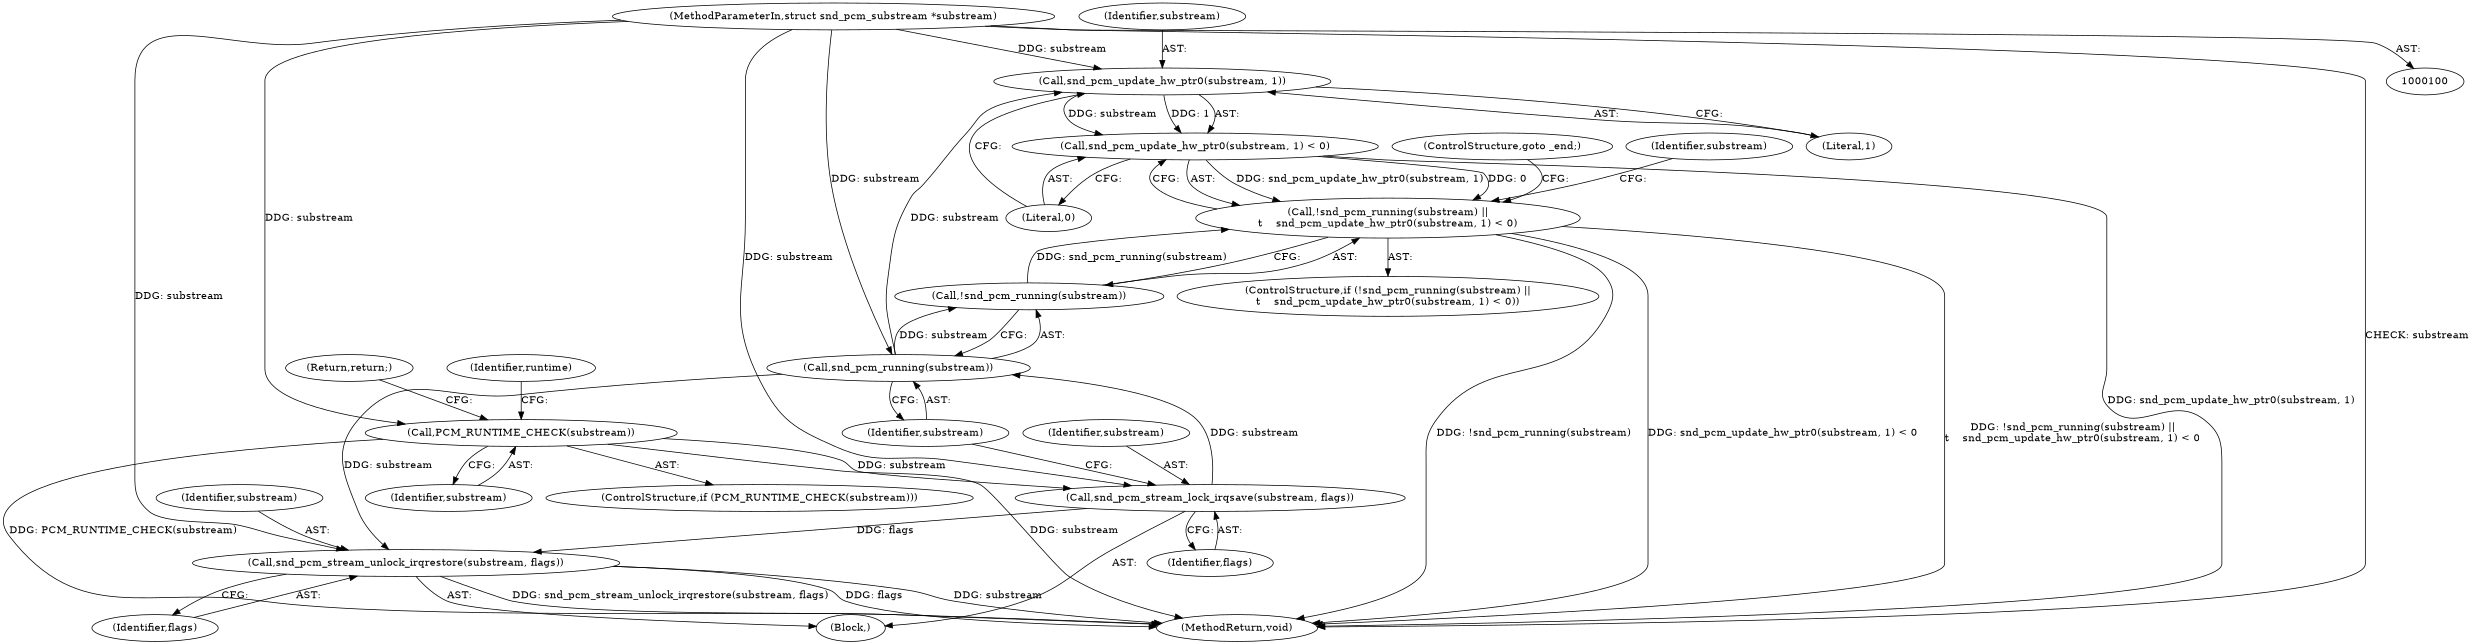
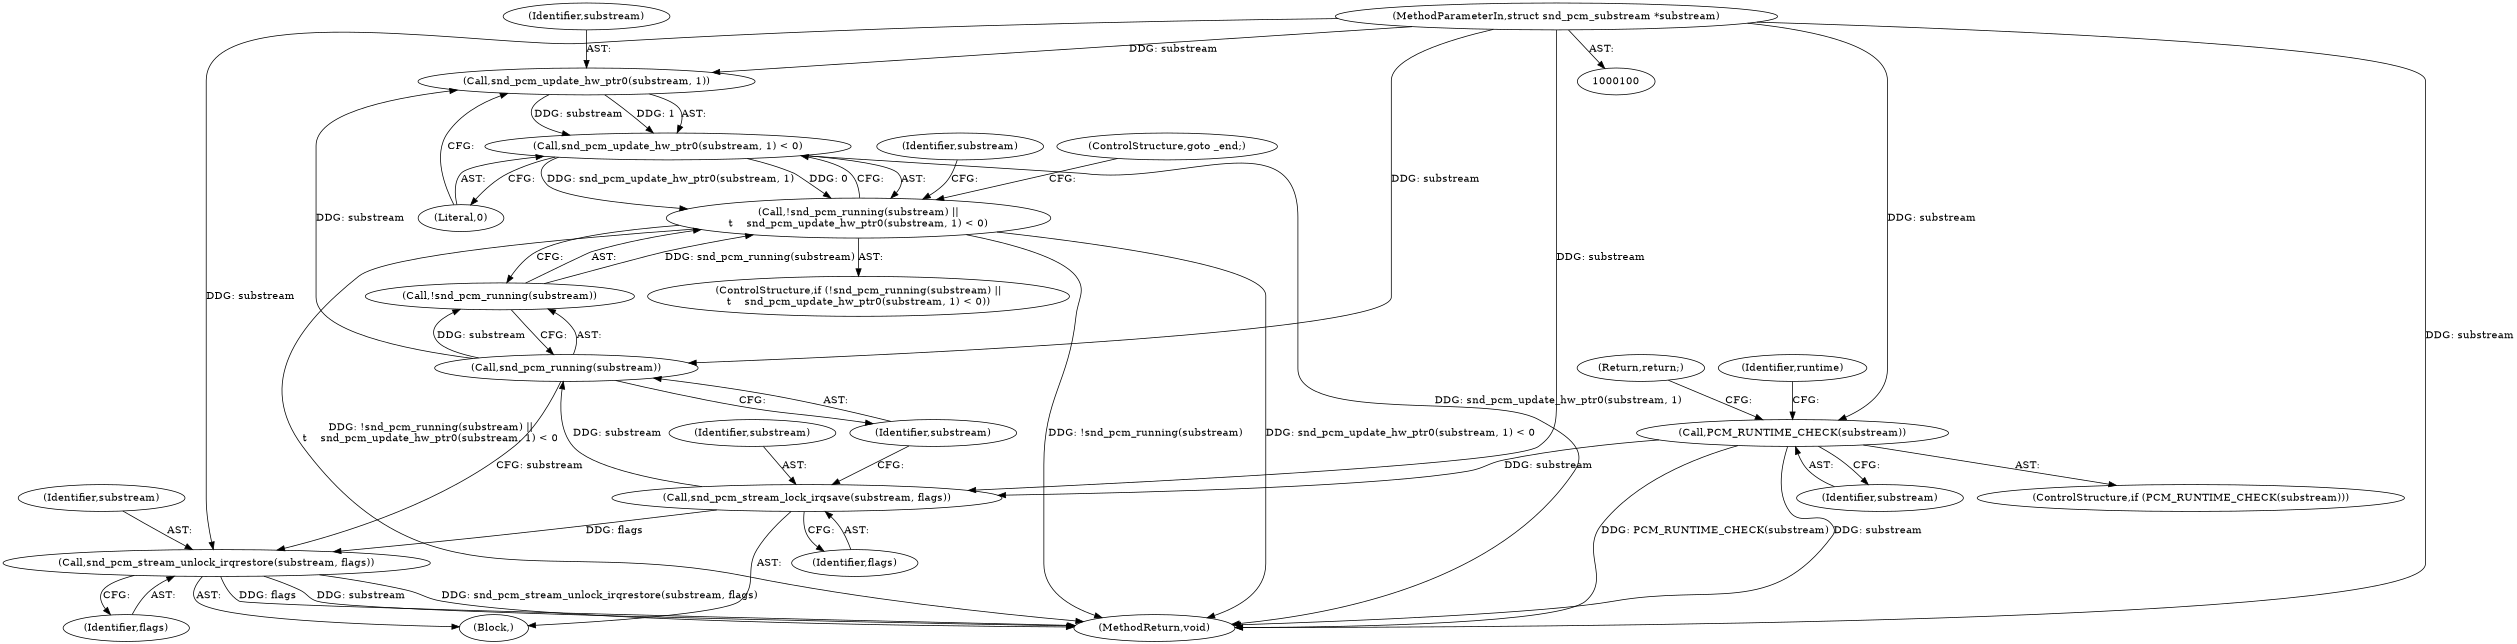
(1849, 146) -> none
(2417, 335) -> (2470, 335)
(389, 466) -> (540, 466)
